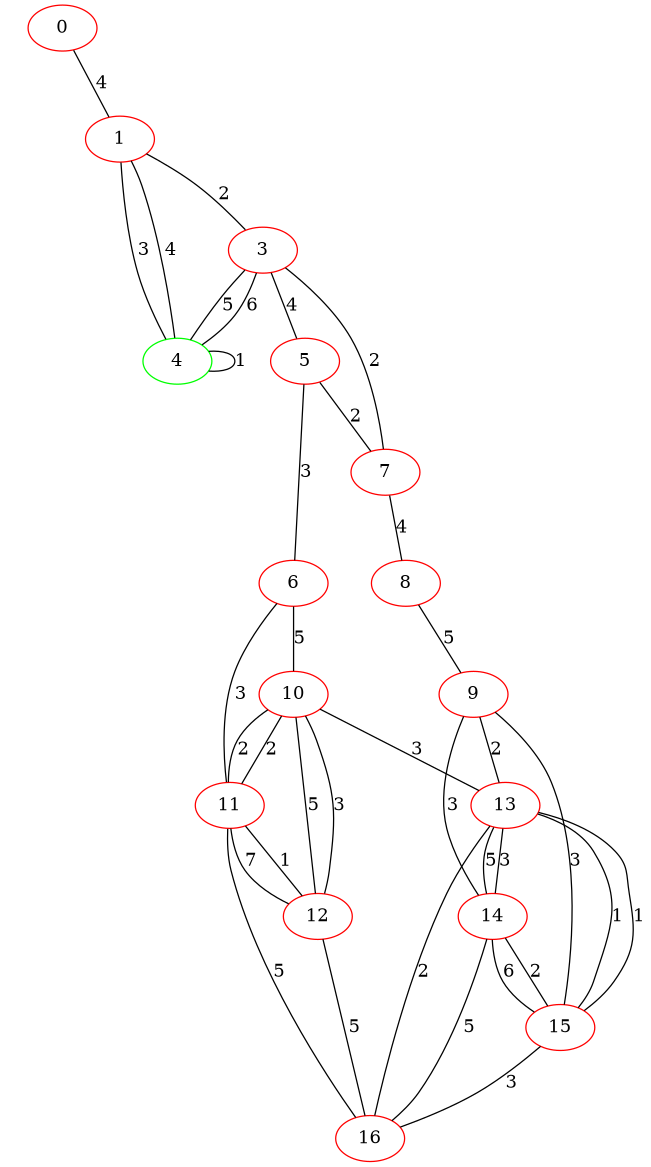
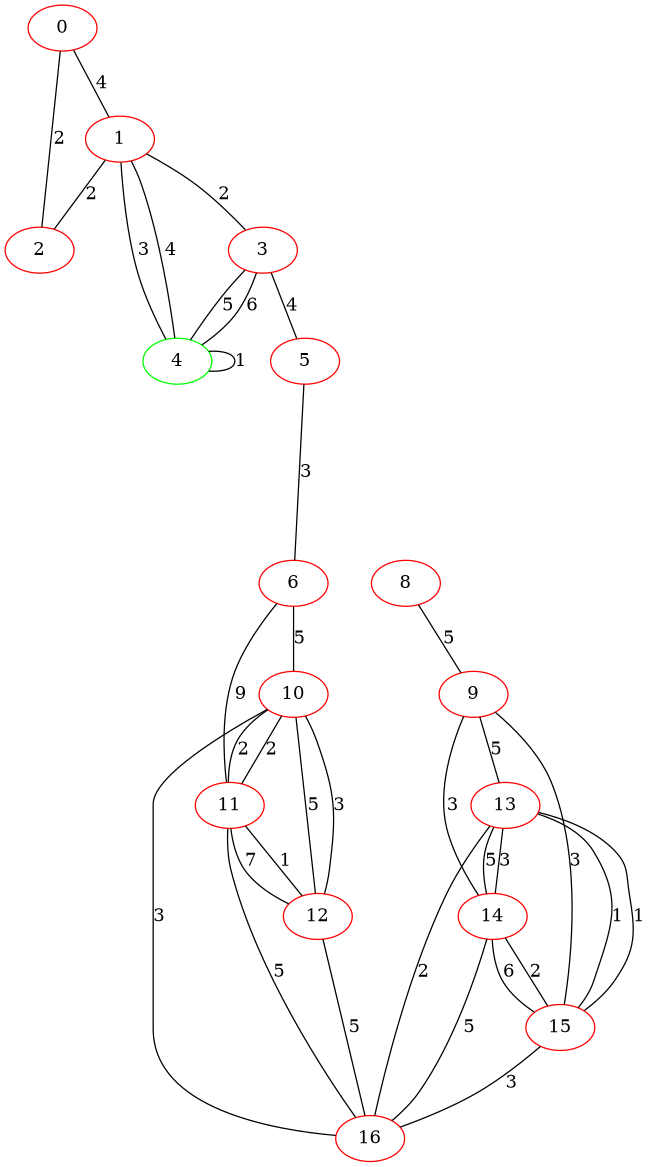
none -> (40, 250)
(385, 472) -> none
(241, 694) -> (241, 694)
(400, 750) -> (153, 956)
(497, 750) -> (497, 750)
